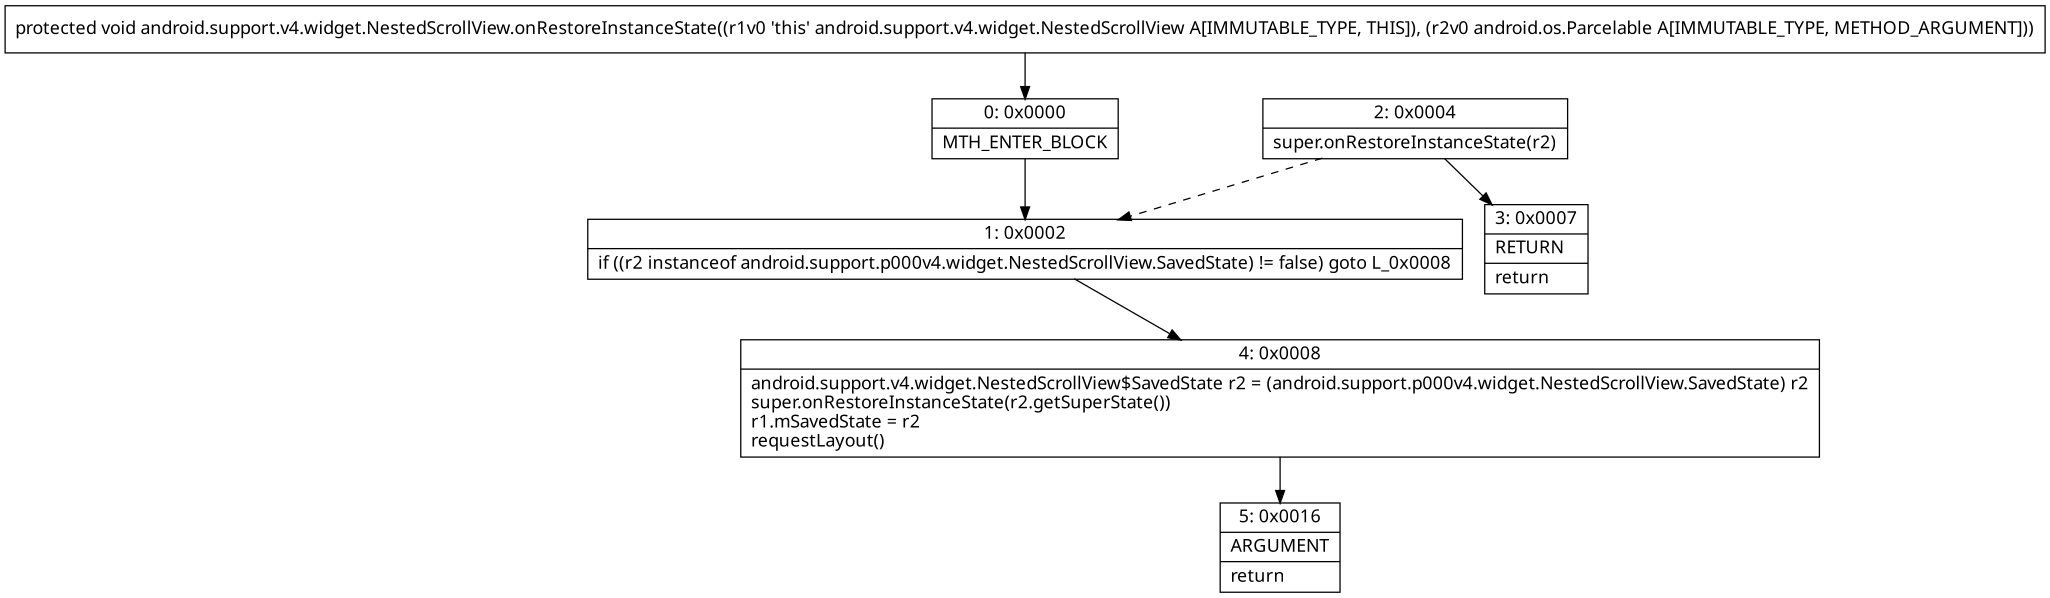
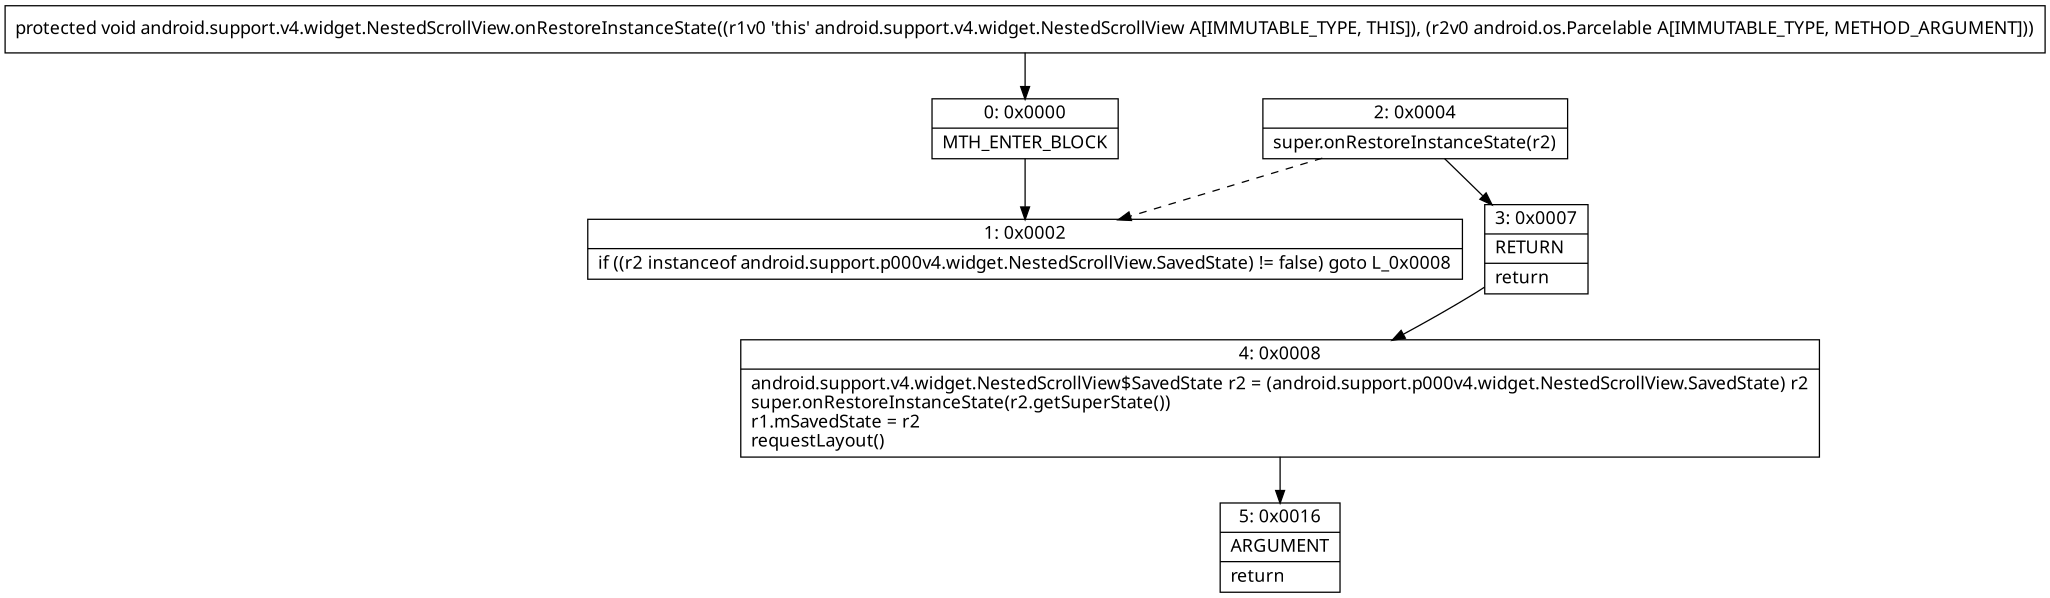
(1122, 306) -> (1444, 311)
